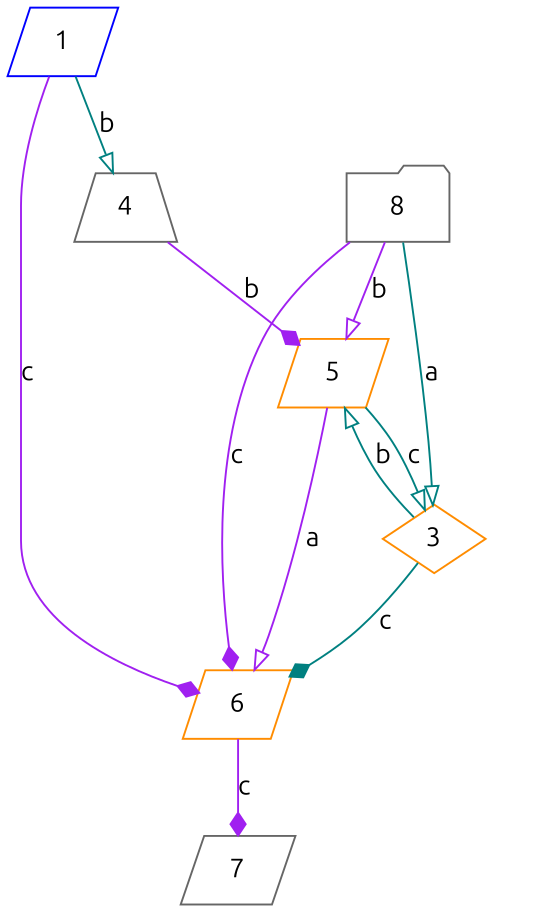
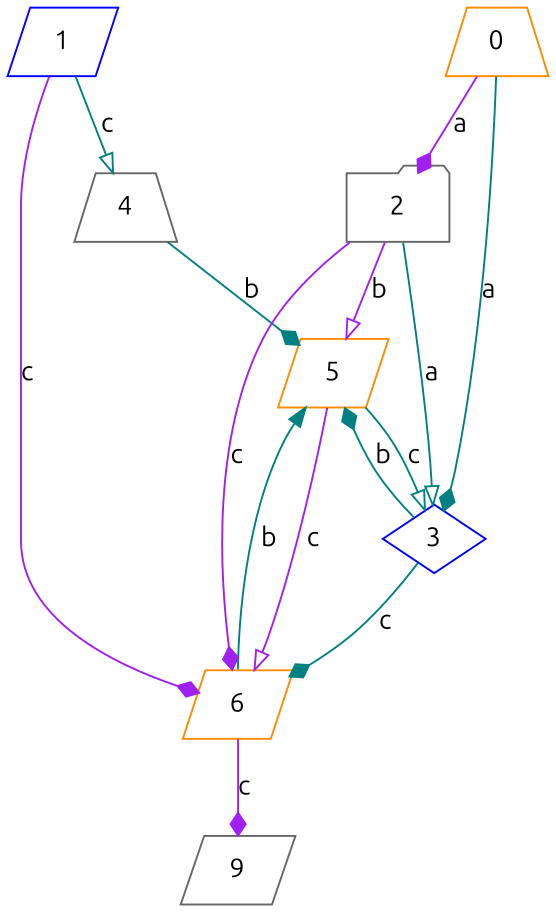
none -> (497, 42)
(108, 125) -> (108, 125)
(398, 208) -> (398, 208)
(225, 287) -> (225, 287)
(378, 475) -> (378, 475)
(313, 539) -> (313, 539)
(434, 539) -> (434, 539)
none -> (251, 543)
(238, 870) -> (238, 870)
